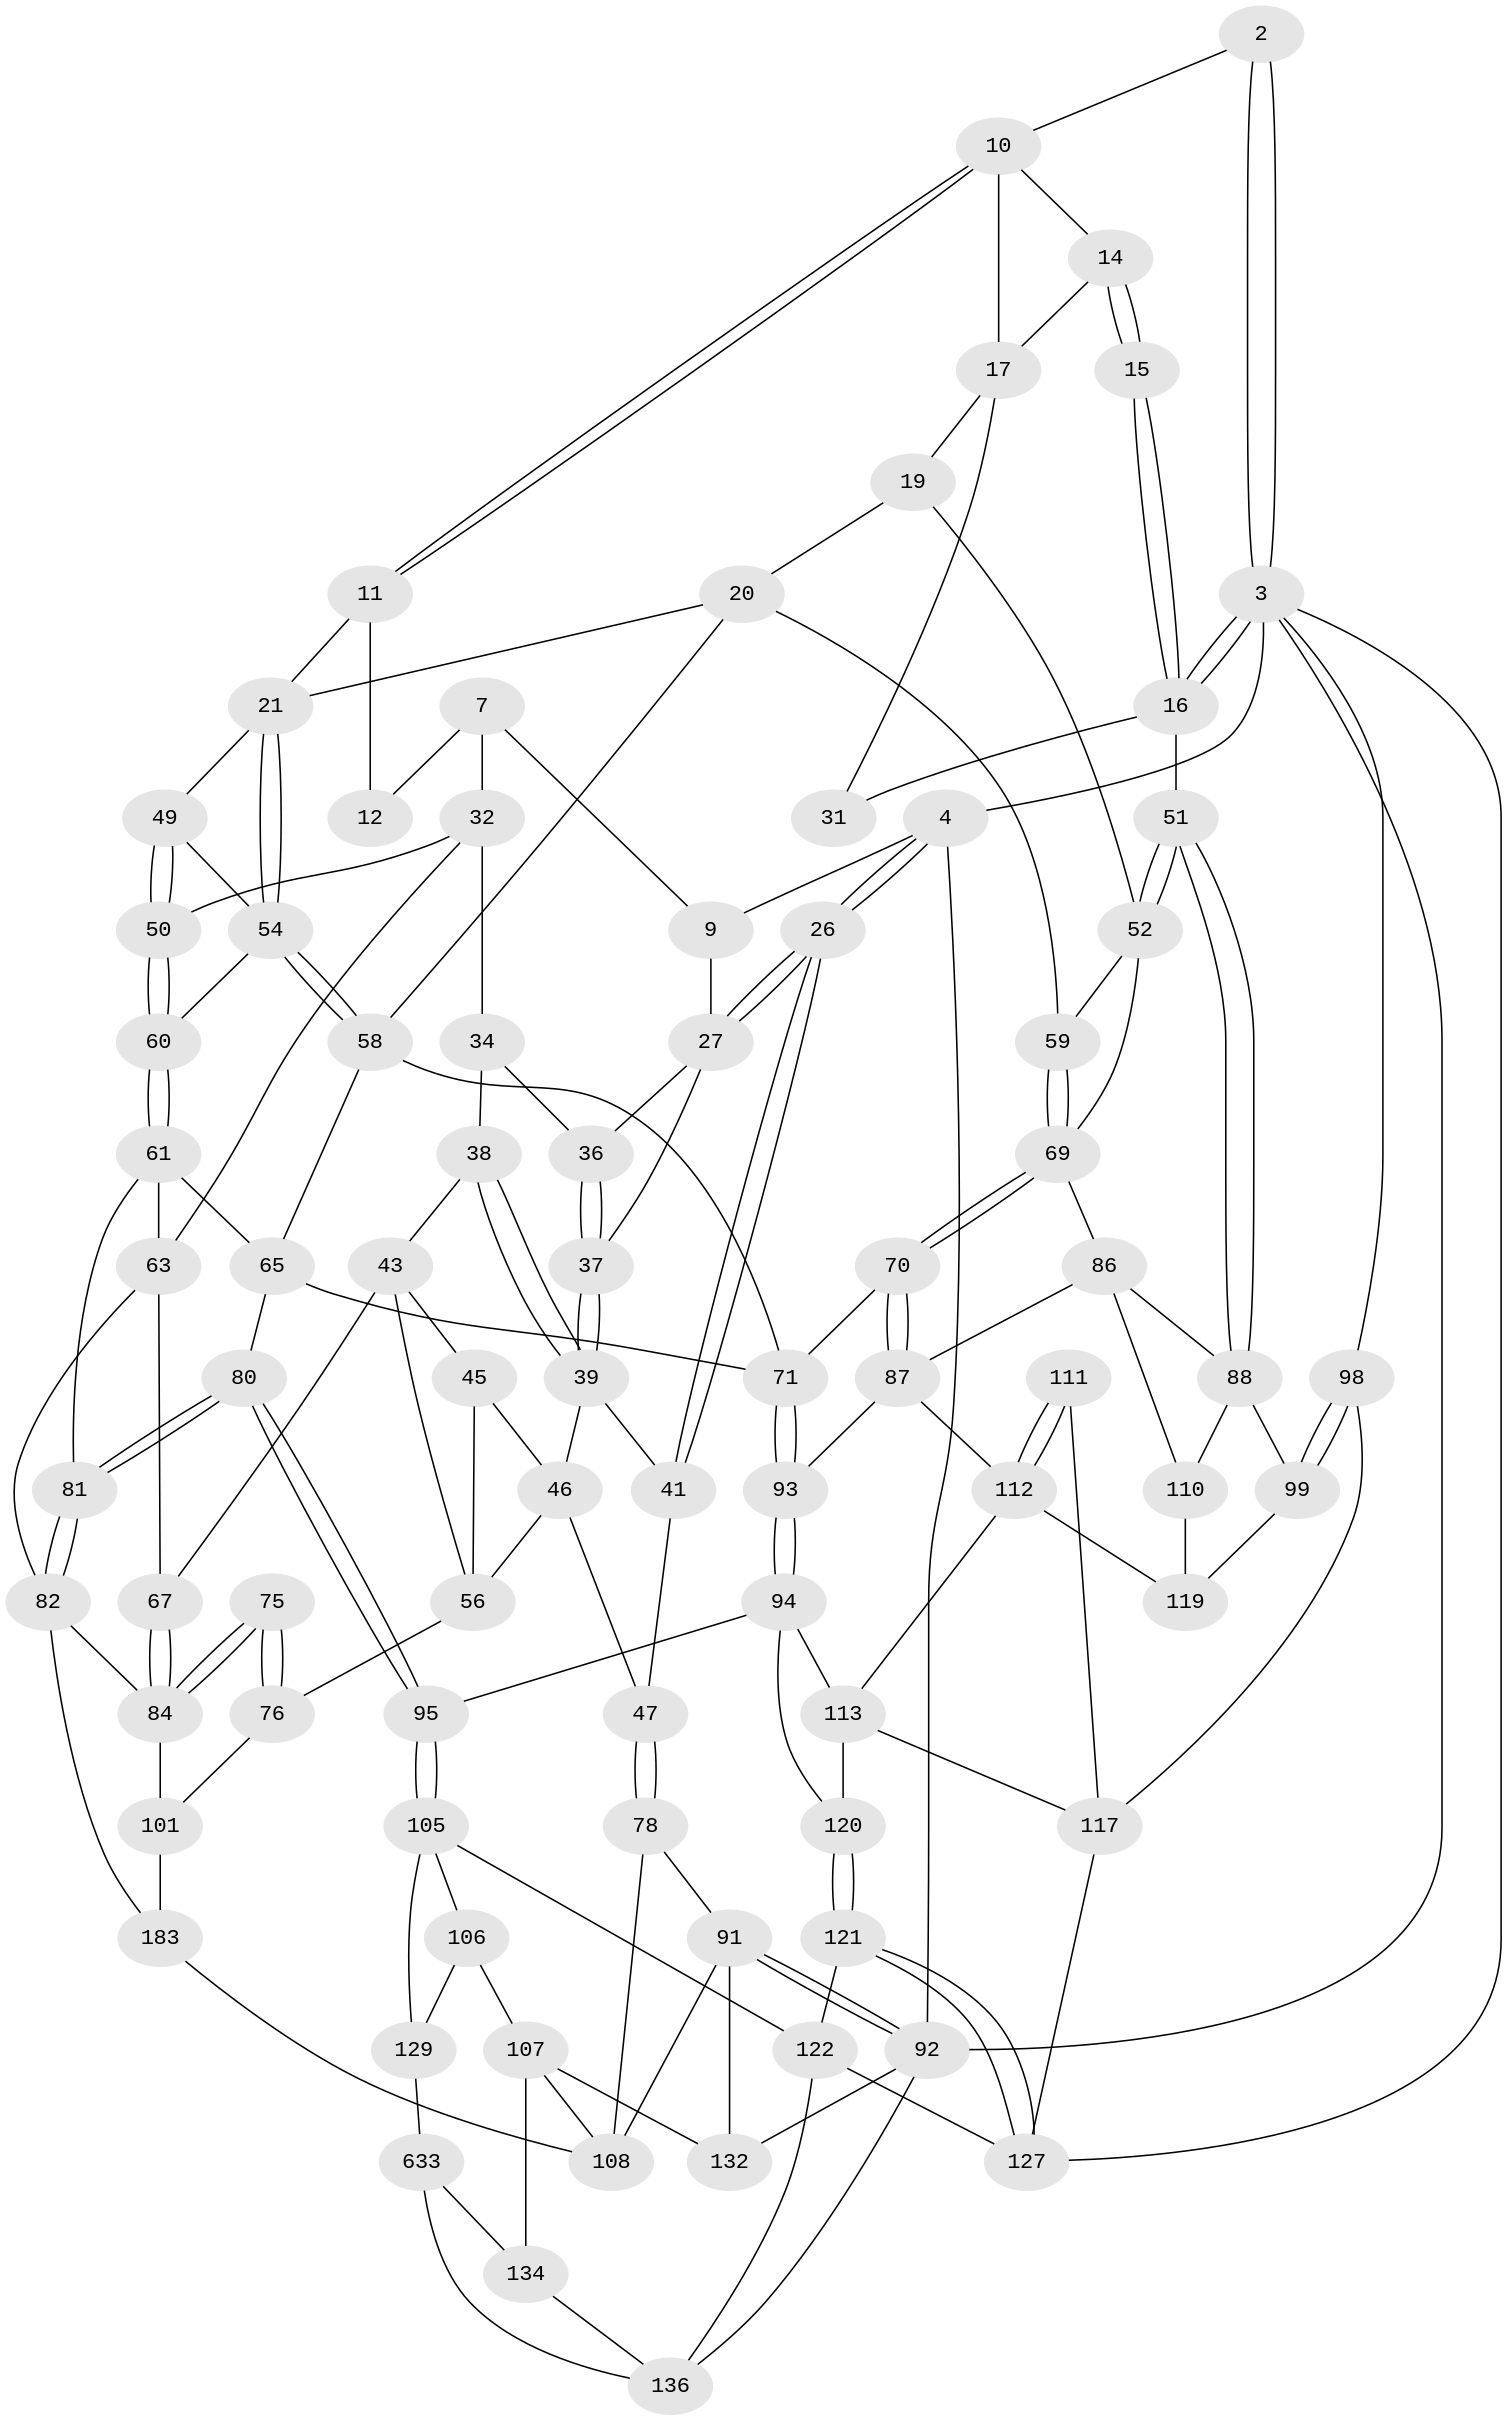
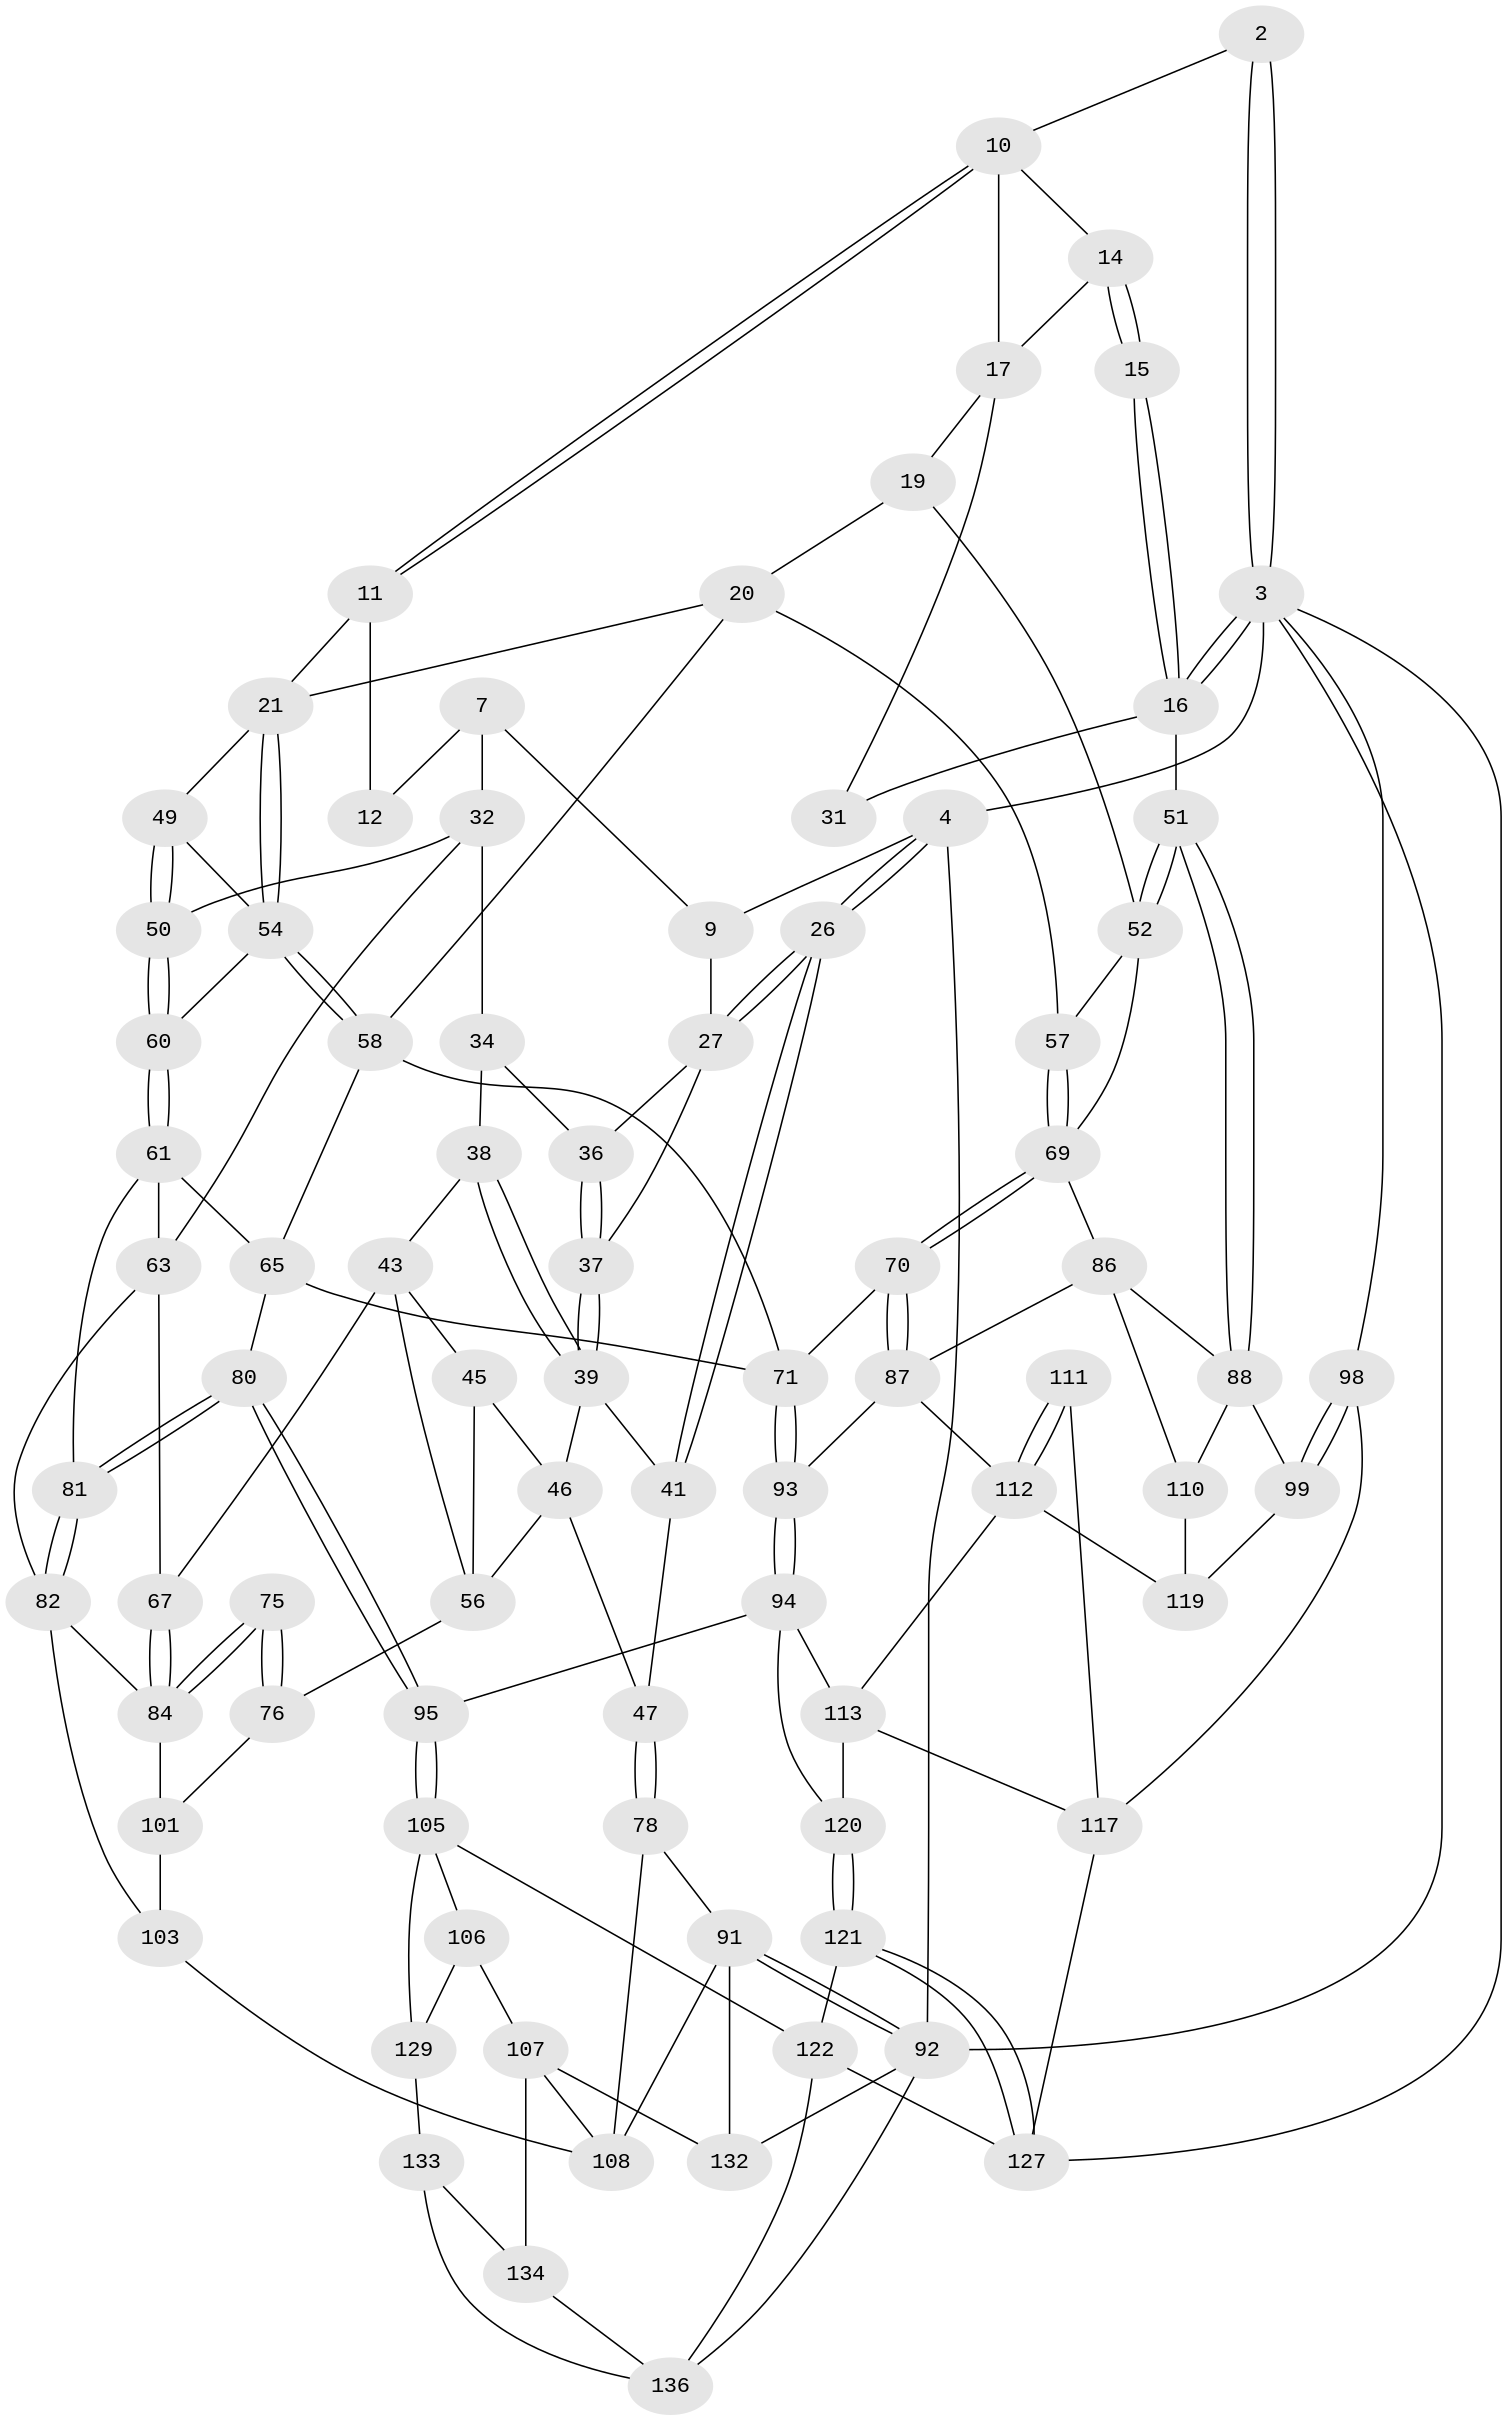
(1058, 1042) -> (1058, 1042)
(160, 1938) -> (160, 1938)
(422, 2162) -> (422, 2162)
